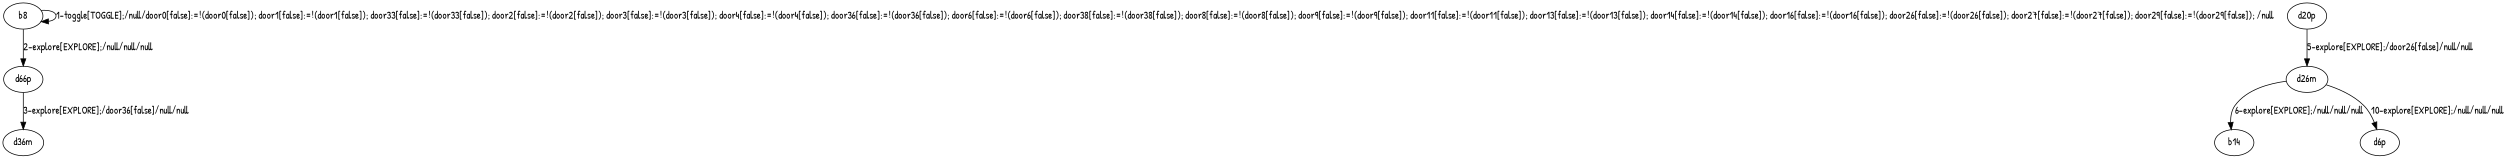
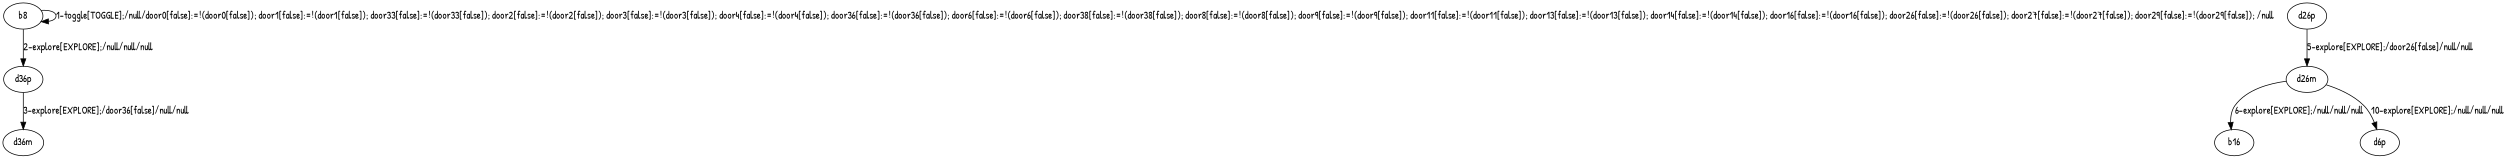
(2307, 16) -> (2307, 16)
(23, 79) -> (23, 79)
(2234, 143) -> (2234, 143)
